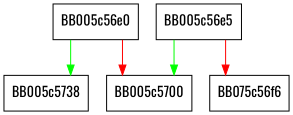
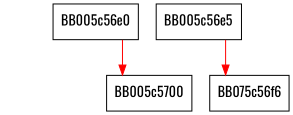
(174, 52) -> none
(46, 93) -> none
